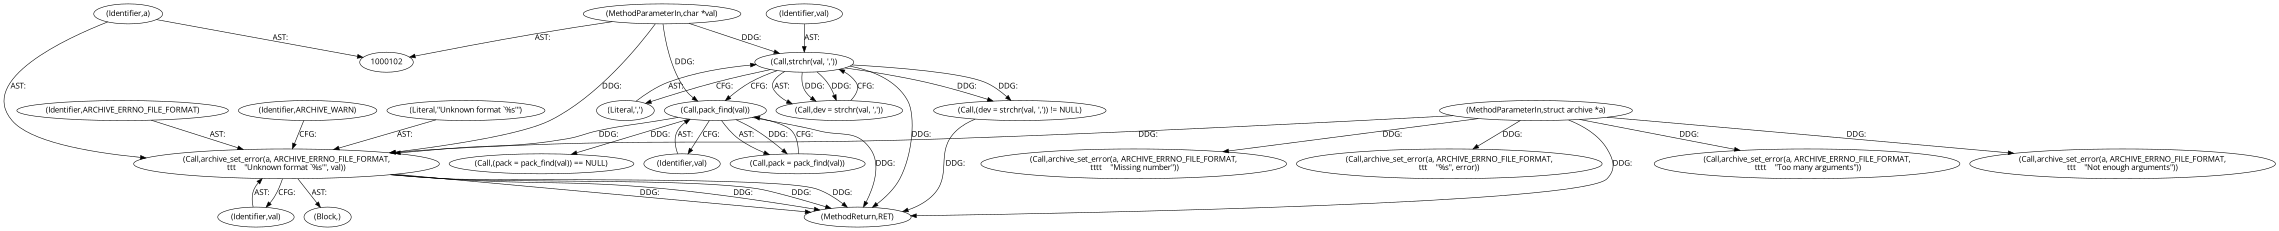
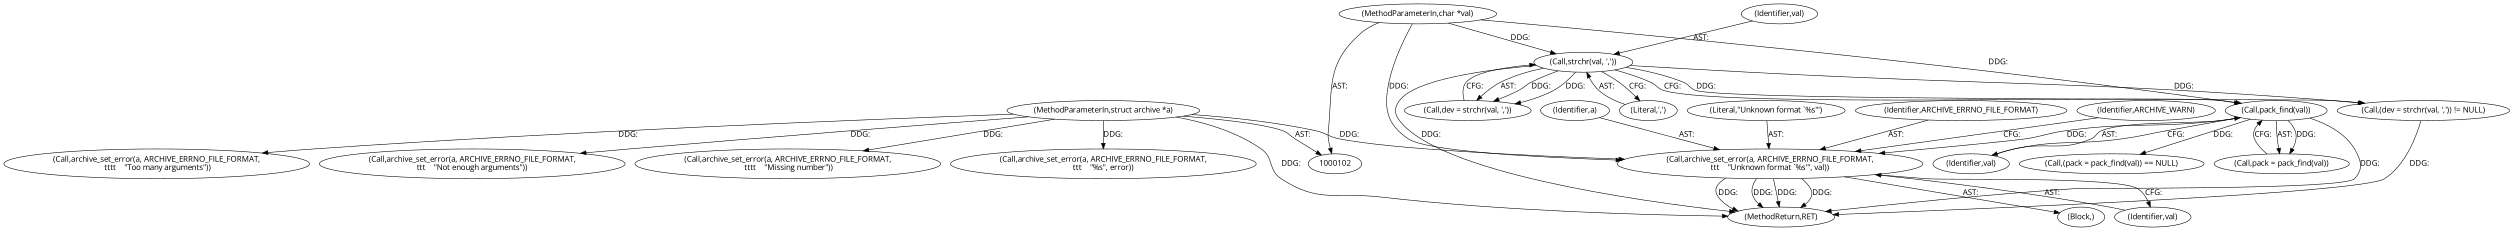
(257, 38) -> (1253, 124)
